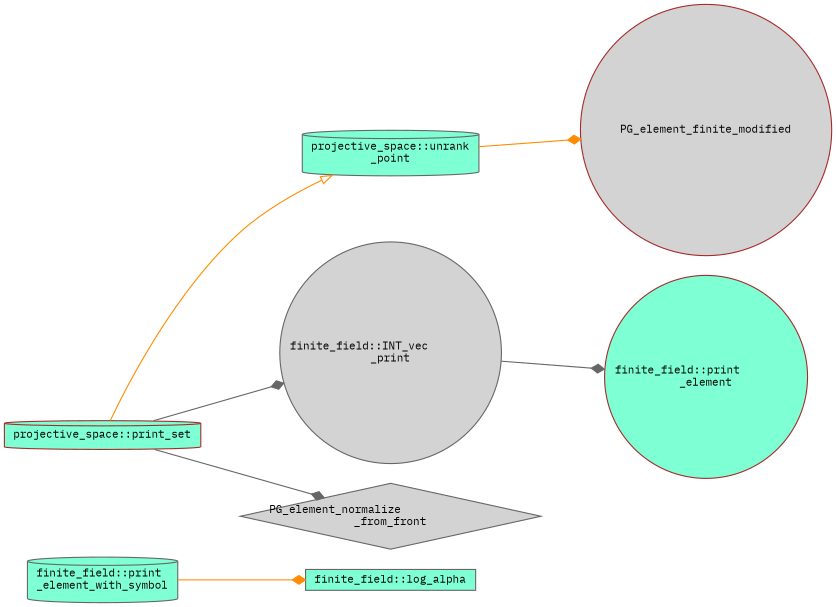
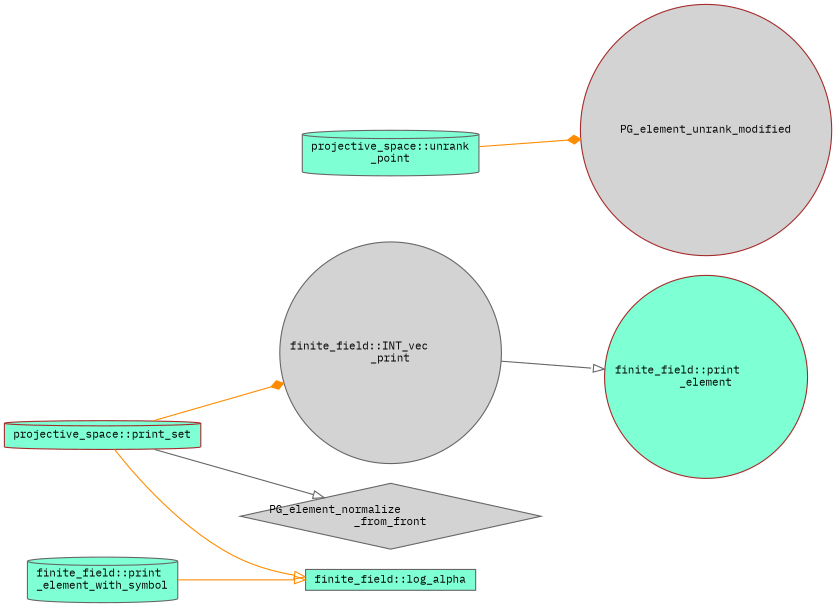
(706, 130) -> (706, 130)
(195, 281) -> (193, 529)
(546, 365) -> (546, 365)
(212, 404) -> (212, 404)
(234, 472) -> (234, 472)
(236, 580) -> (236, 580)
